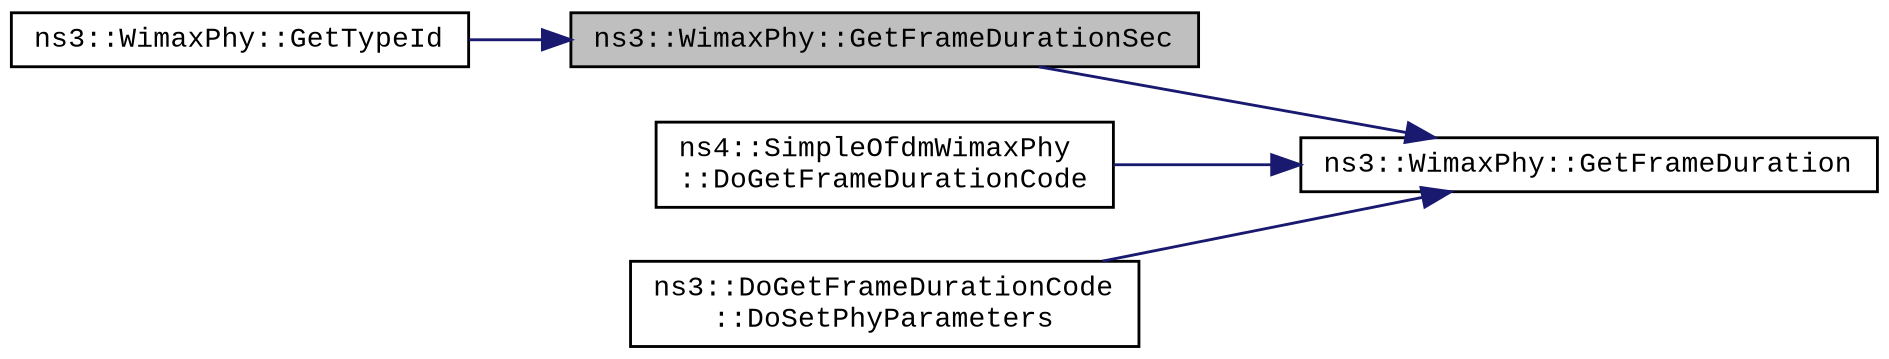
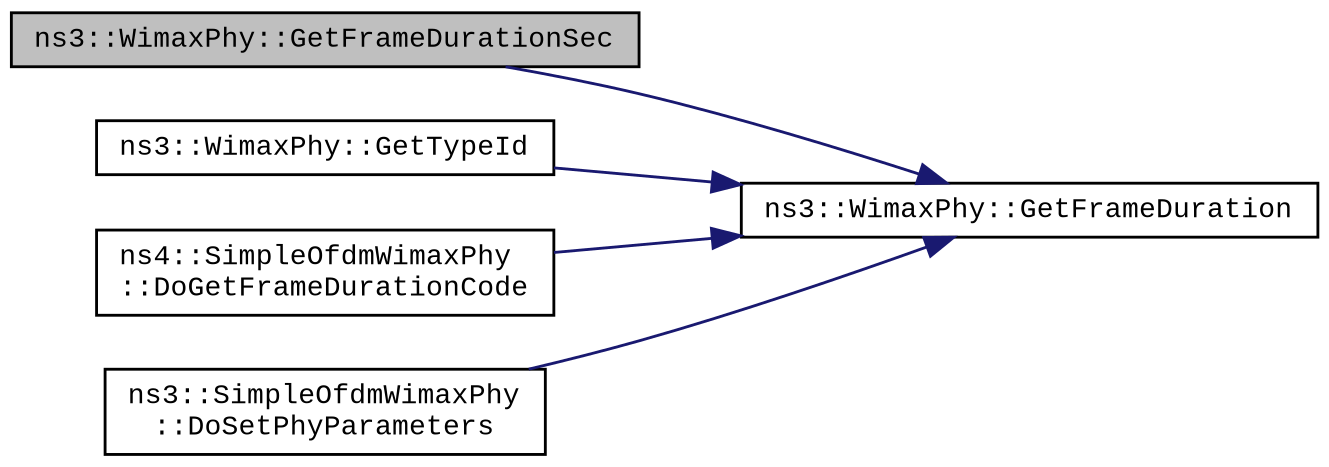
(506, 40) -> (633, 175)
(885, 304) -> (325, 412)
